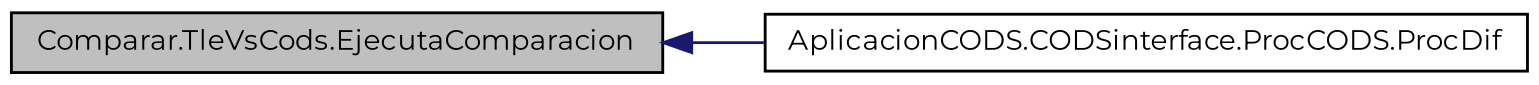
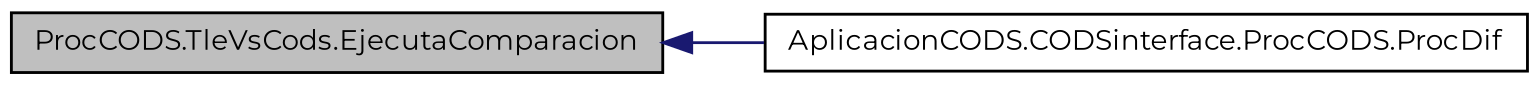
(337, 43) -> (337, 43)
